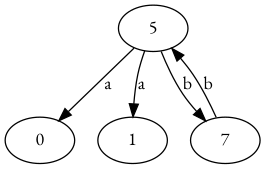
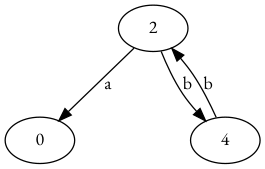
(153, 28) -> (153, 28)
(133, 140) -> none
(225, 140) -> (225, 140)
